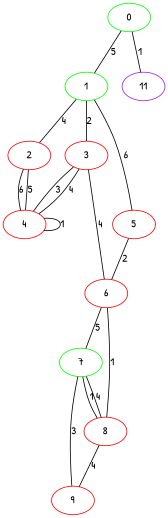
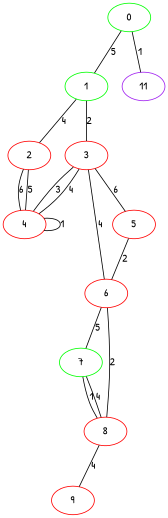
(119, 153) -> (110, 190)
(113, 362) -> (113, 362)
(71, 431) -> none
